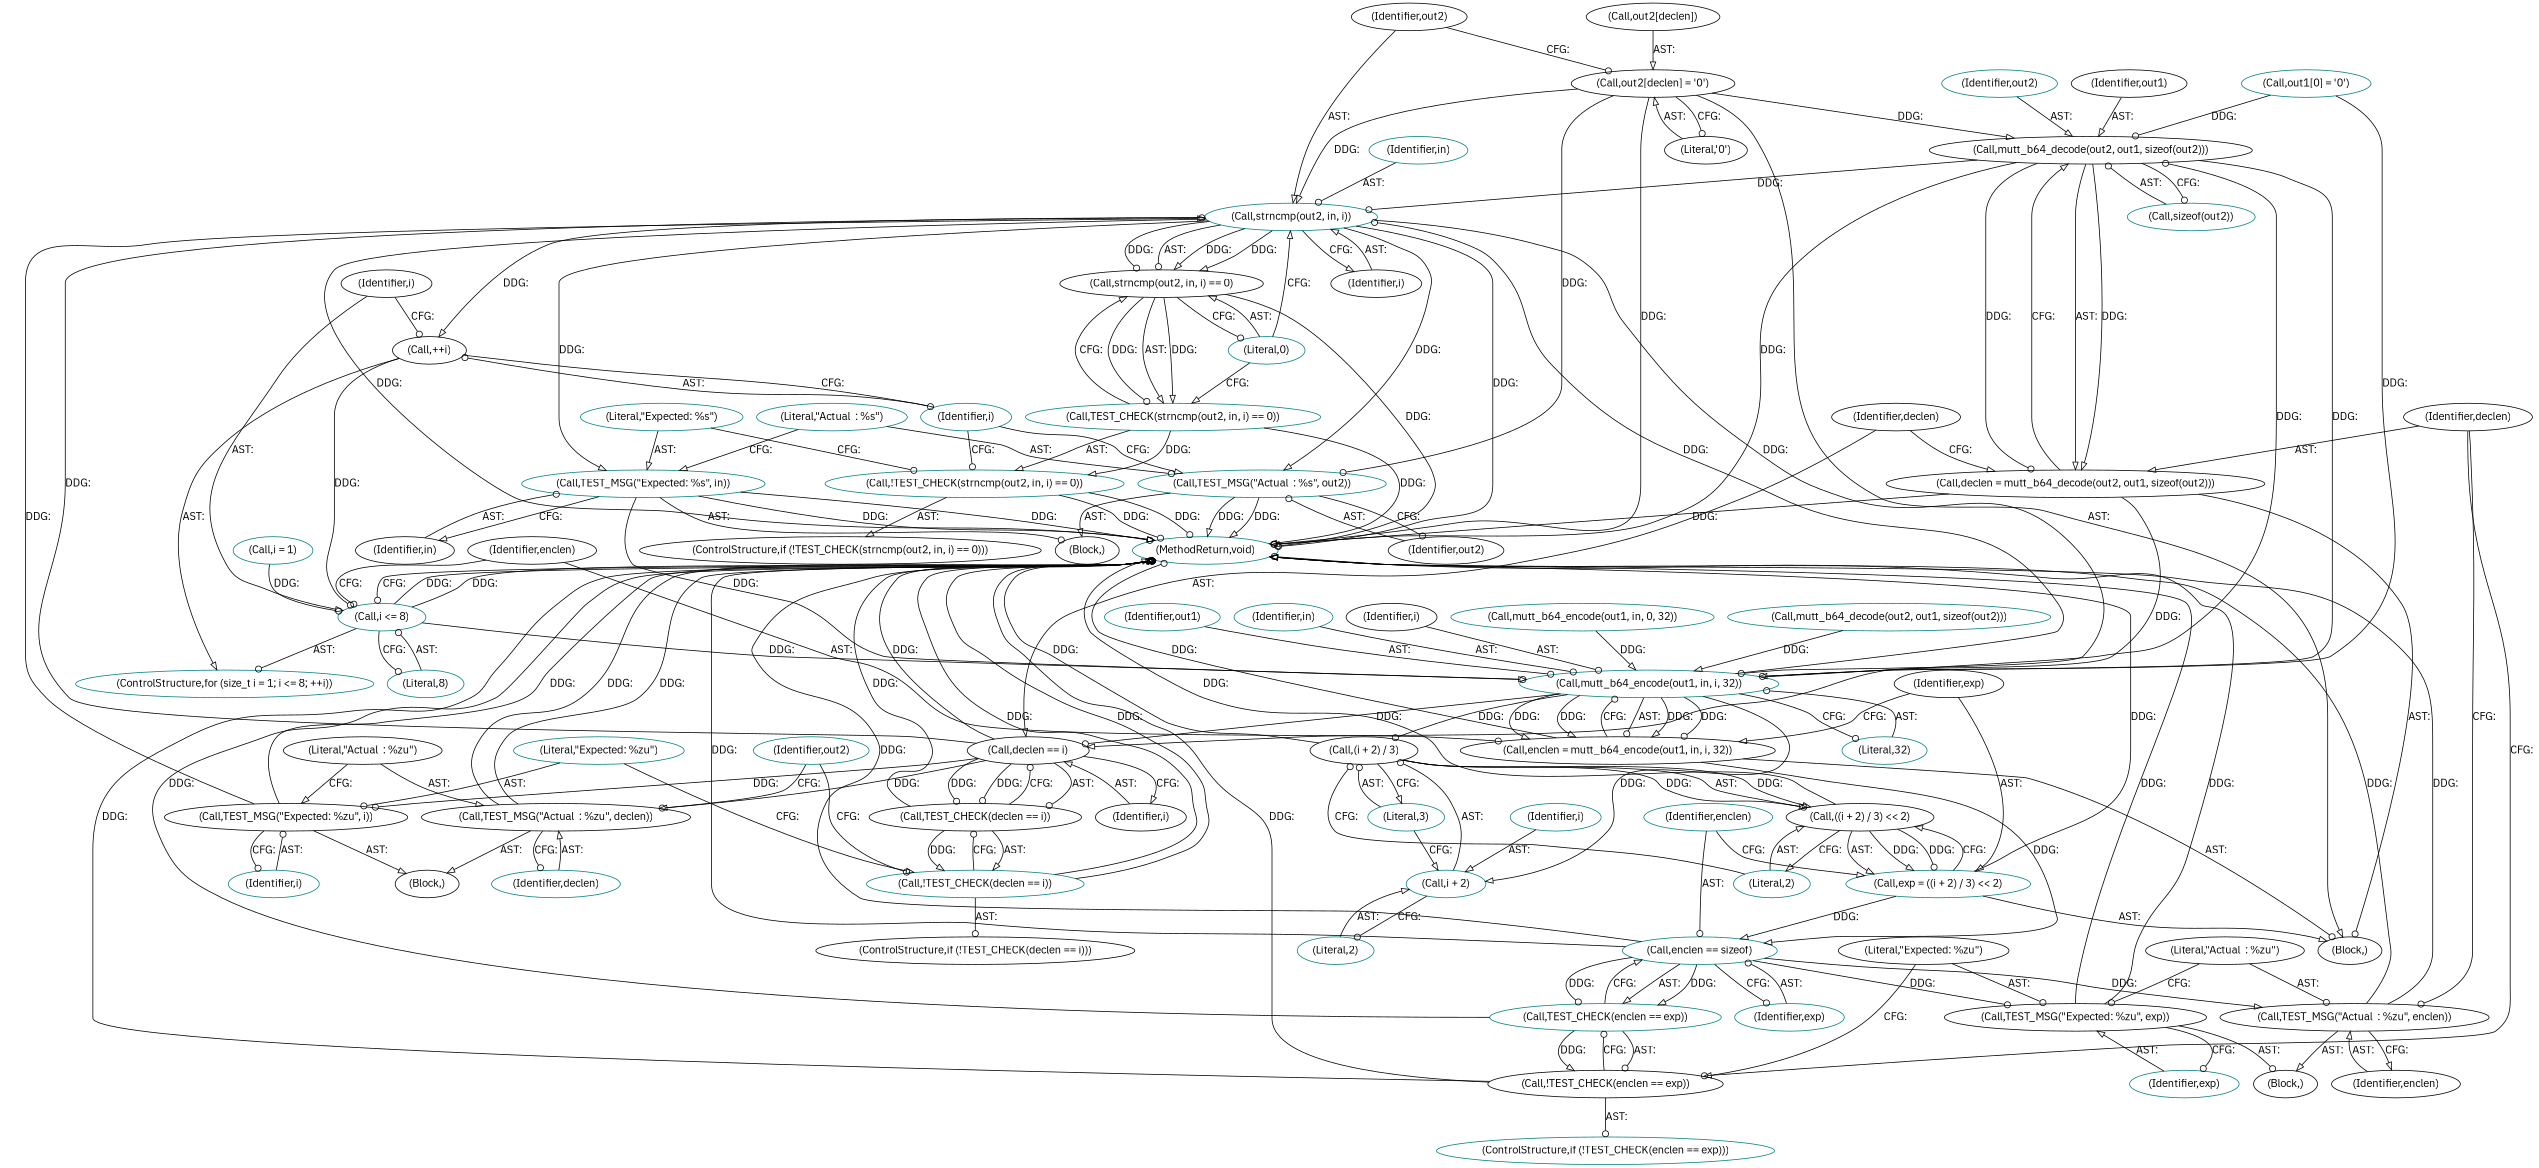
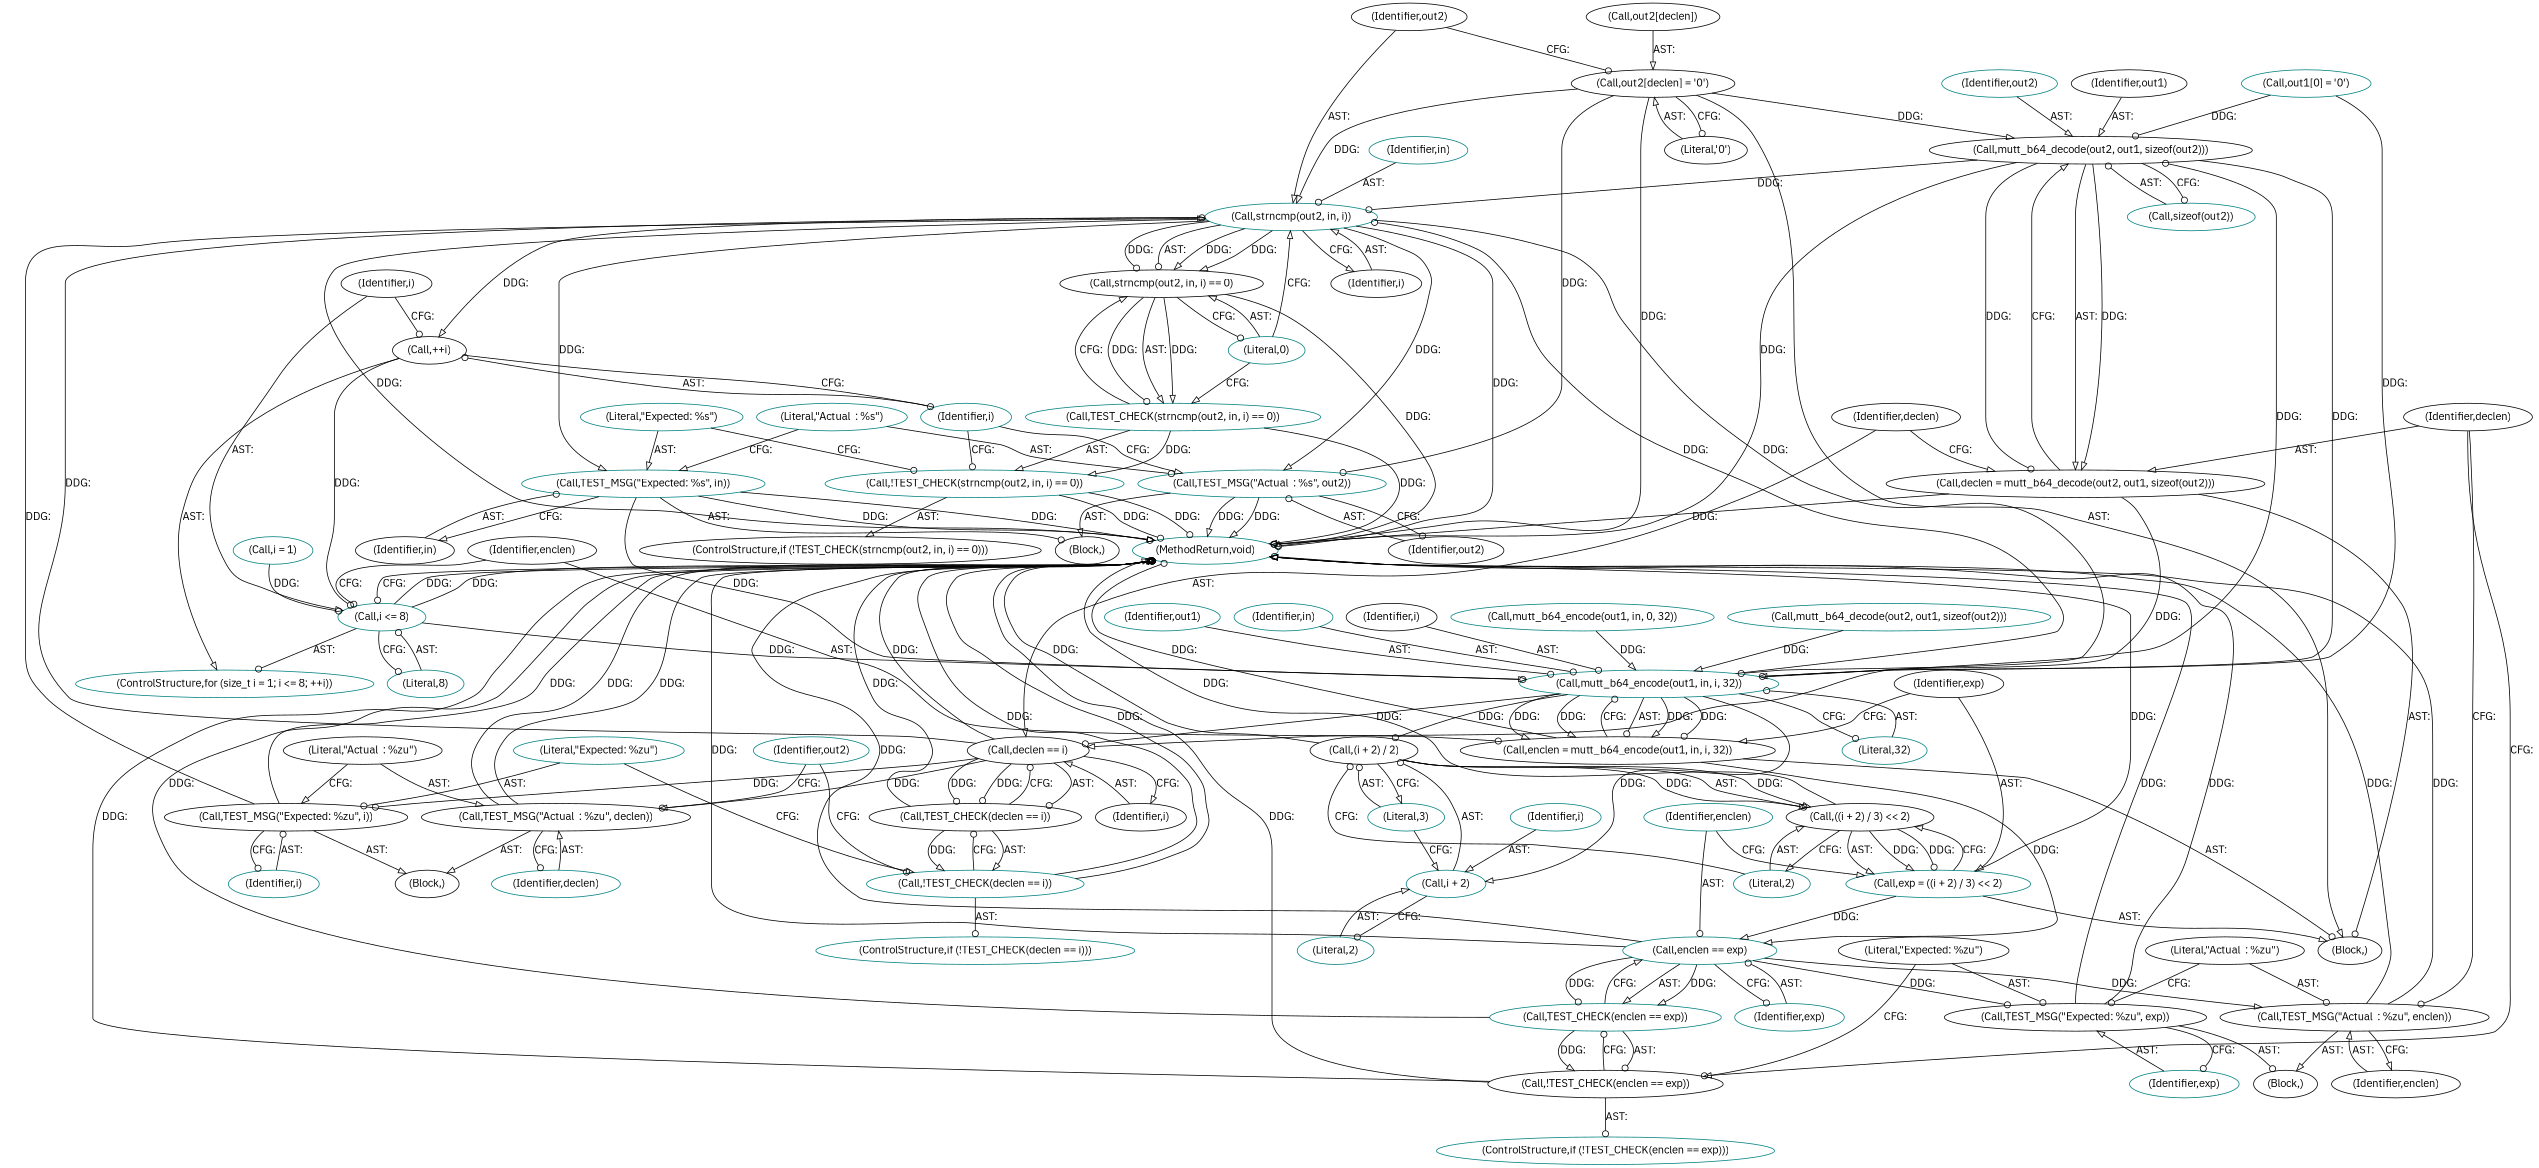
(1364, 751) -> (1364, 751)
(975, 951) -> (975, 951)
(1700, 951) -> (1700, 951)
